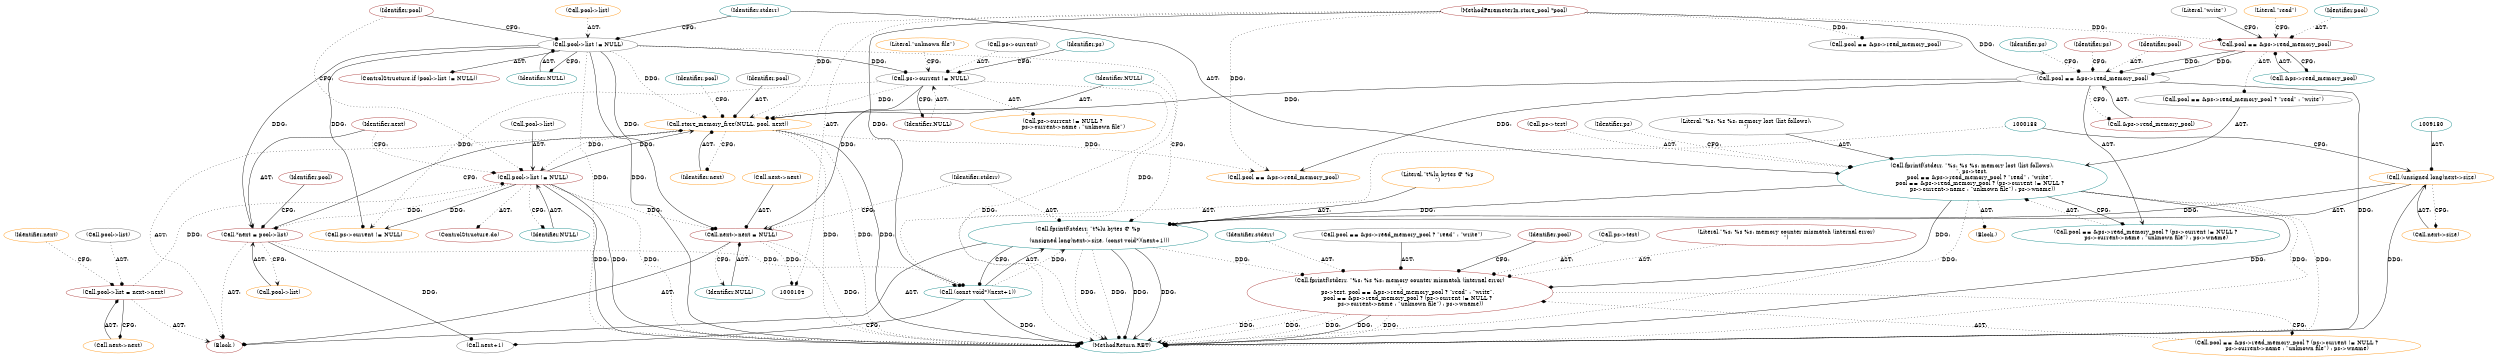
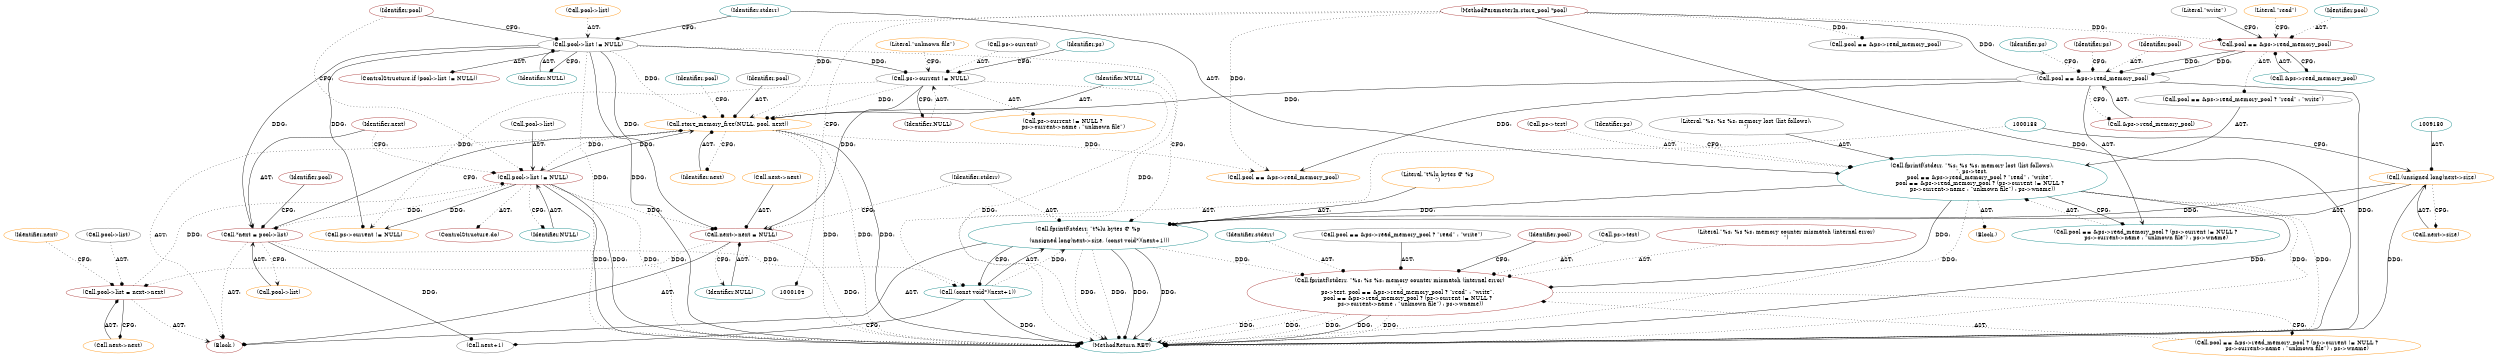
(1026, 21) -> (2323, 317)
(833, 124) -> (833, 124)
(782, 257) -> (434, 269)
